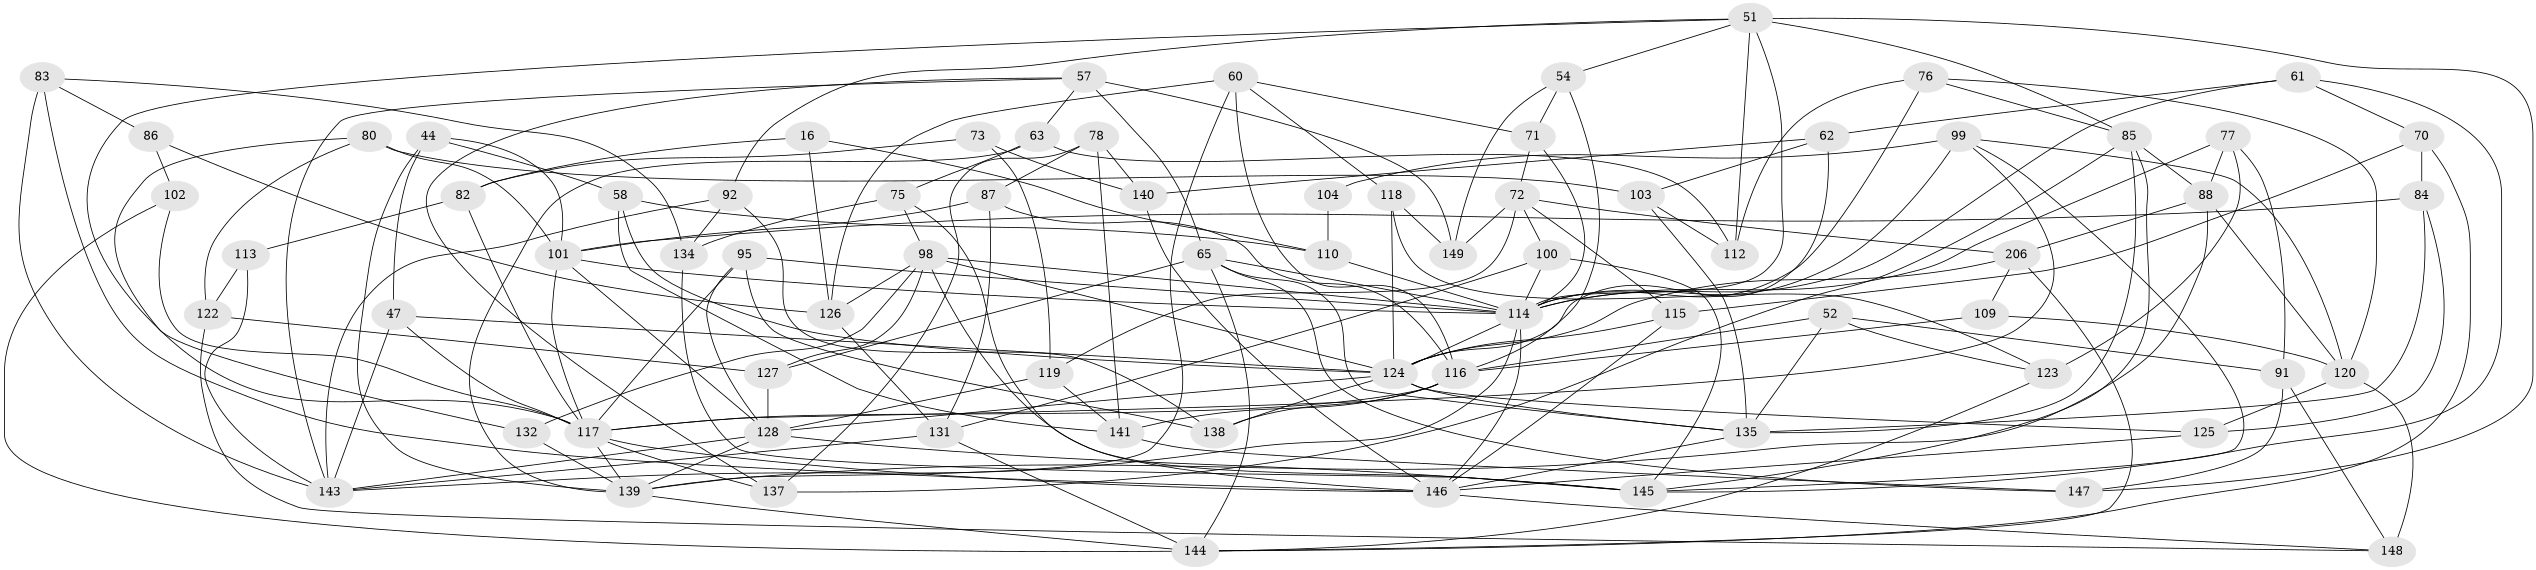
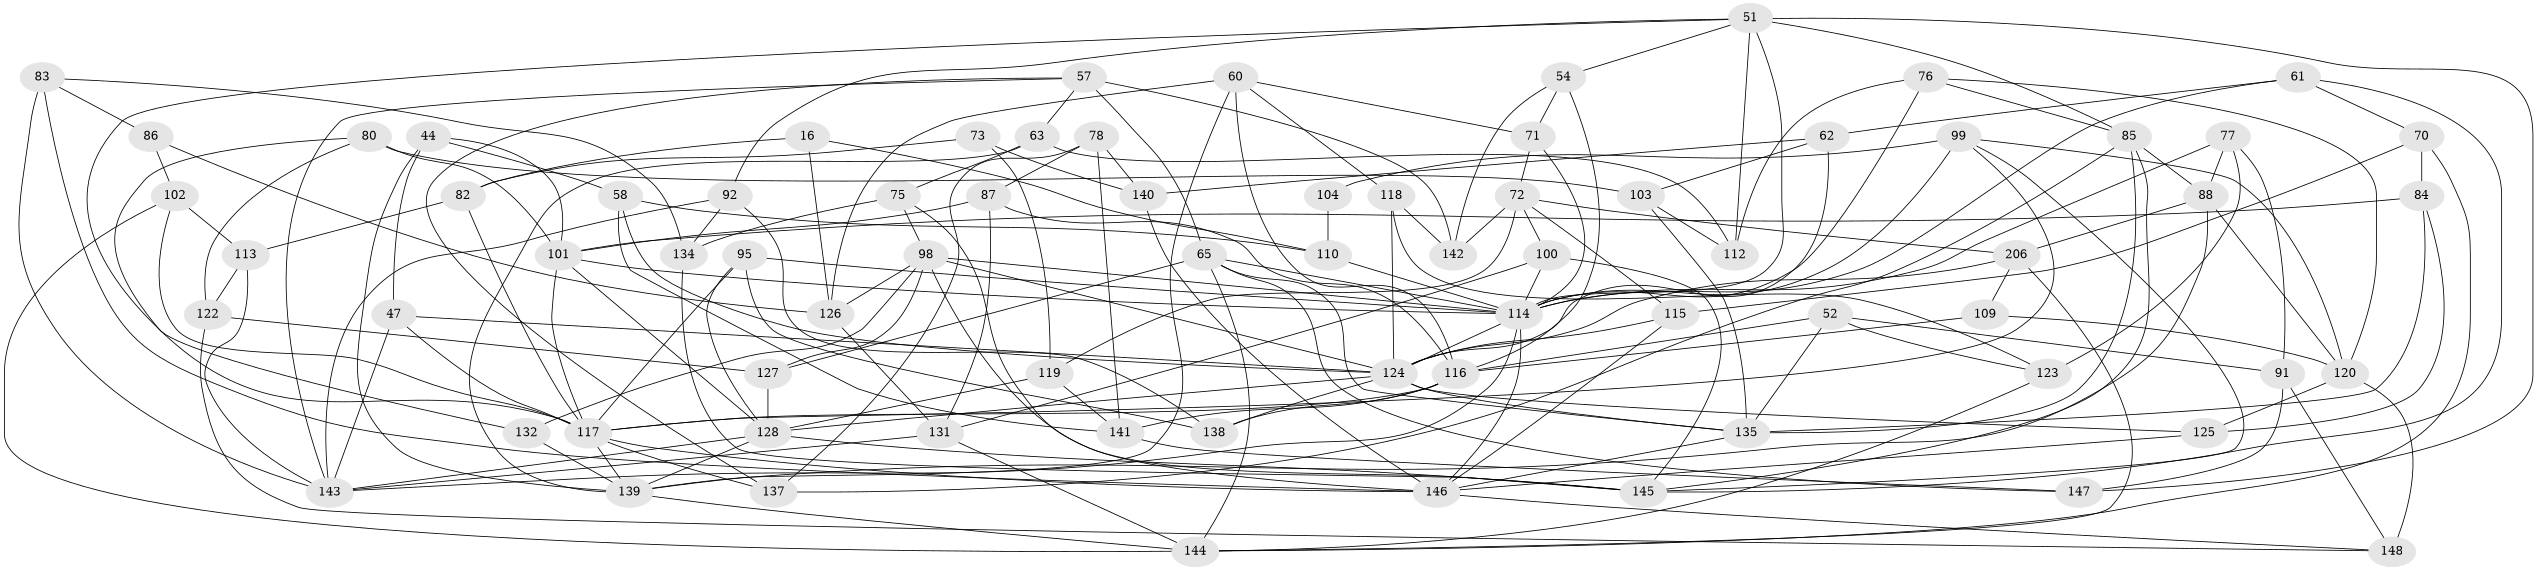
none -> (210, 226)
(1453, 255) -> (1453, 255)
